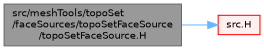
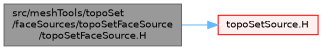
(239, 25) -> (268, 25)
